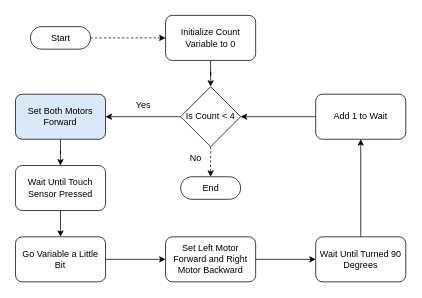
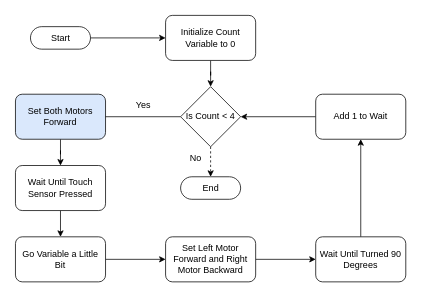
(124, 38) -> (124, 38)
(112, 117) -> (109, 117)
